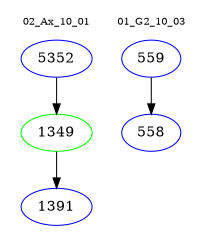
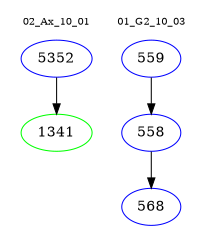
(57, 133) -> (57, 133)
(57, 207) -> none
none -> (151, 207)
